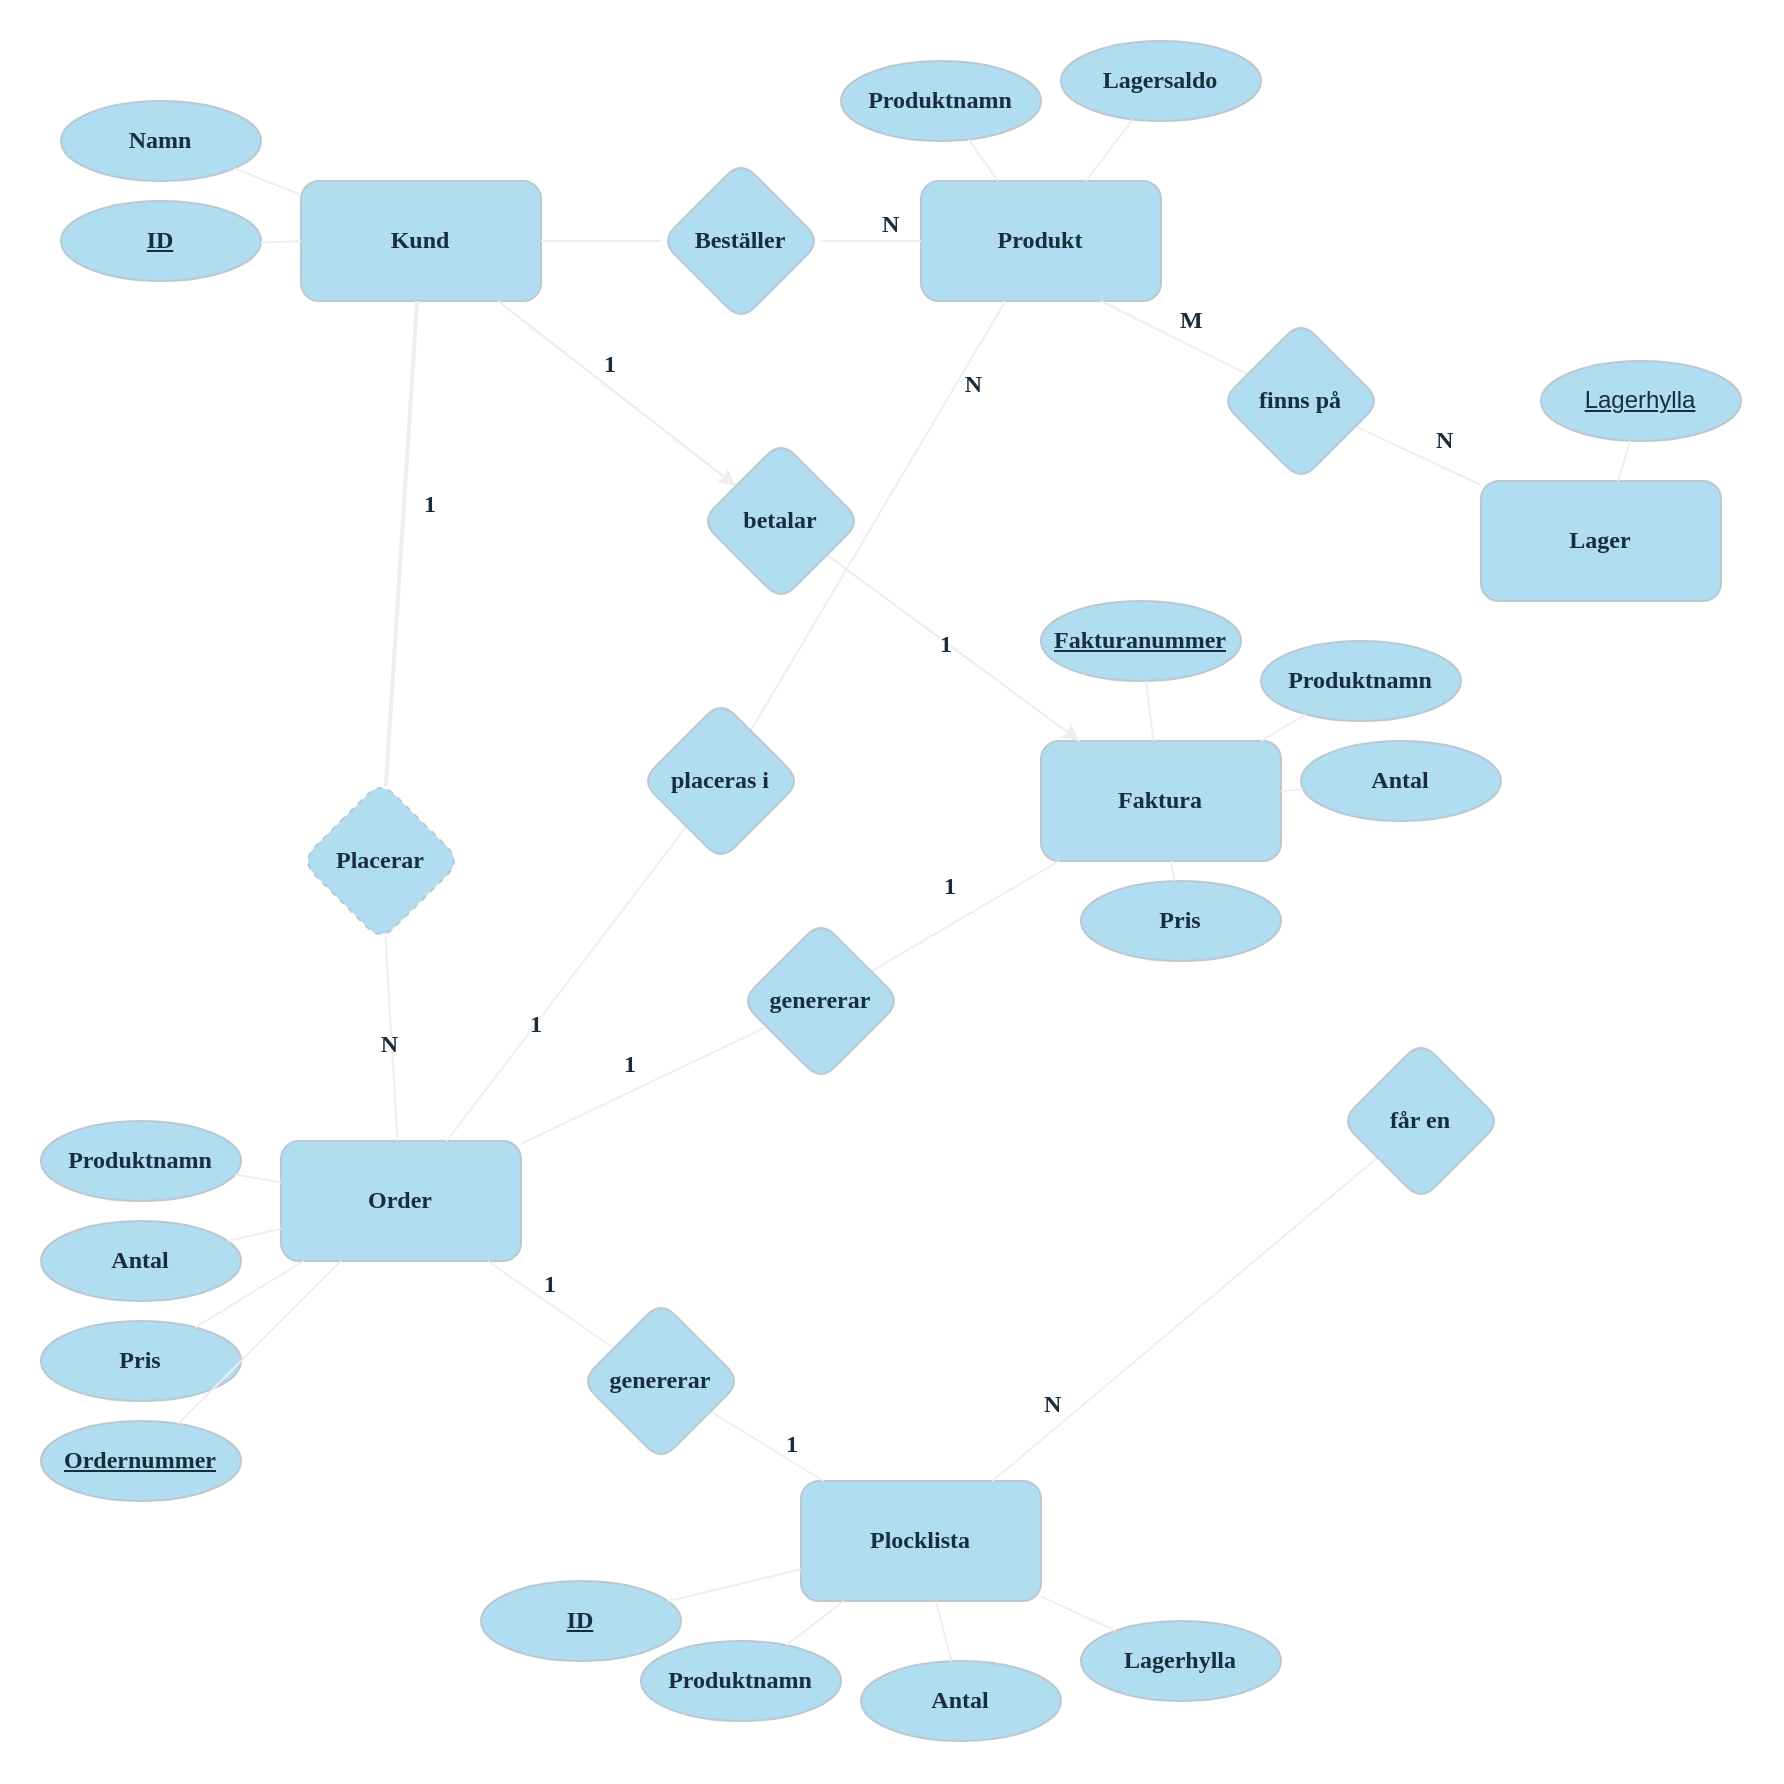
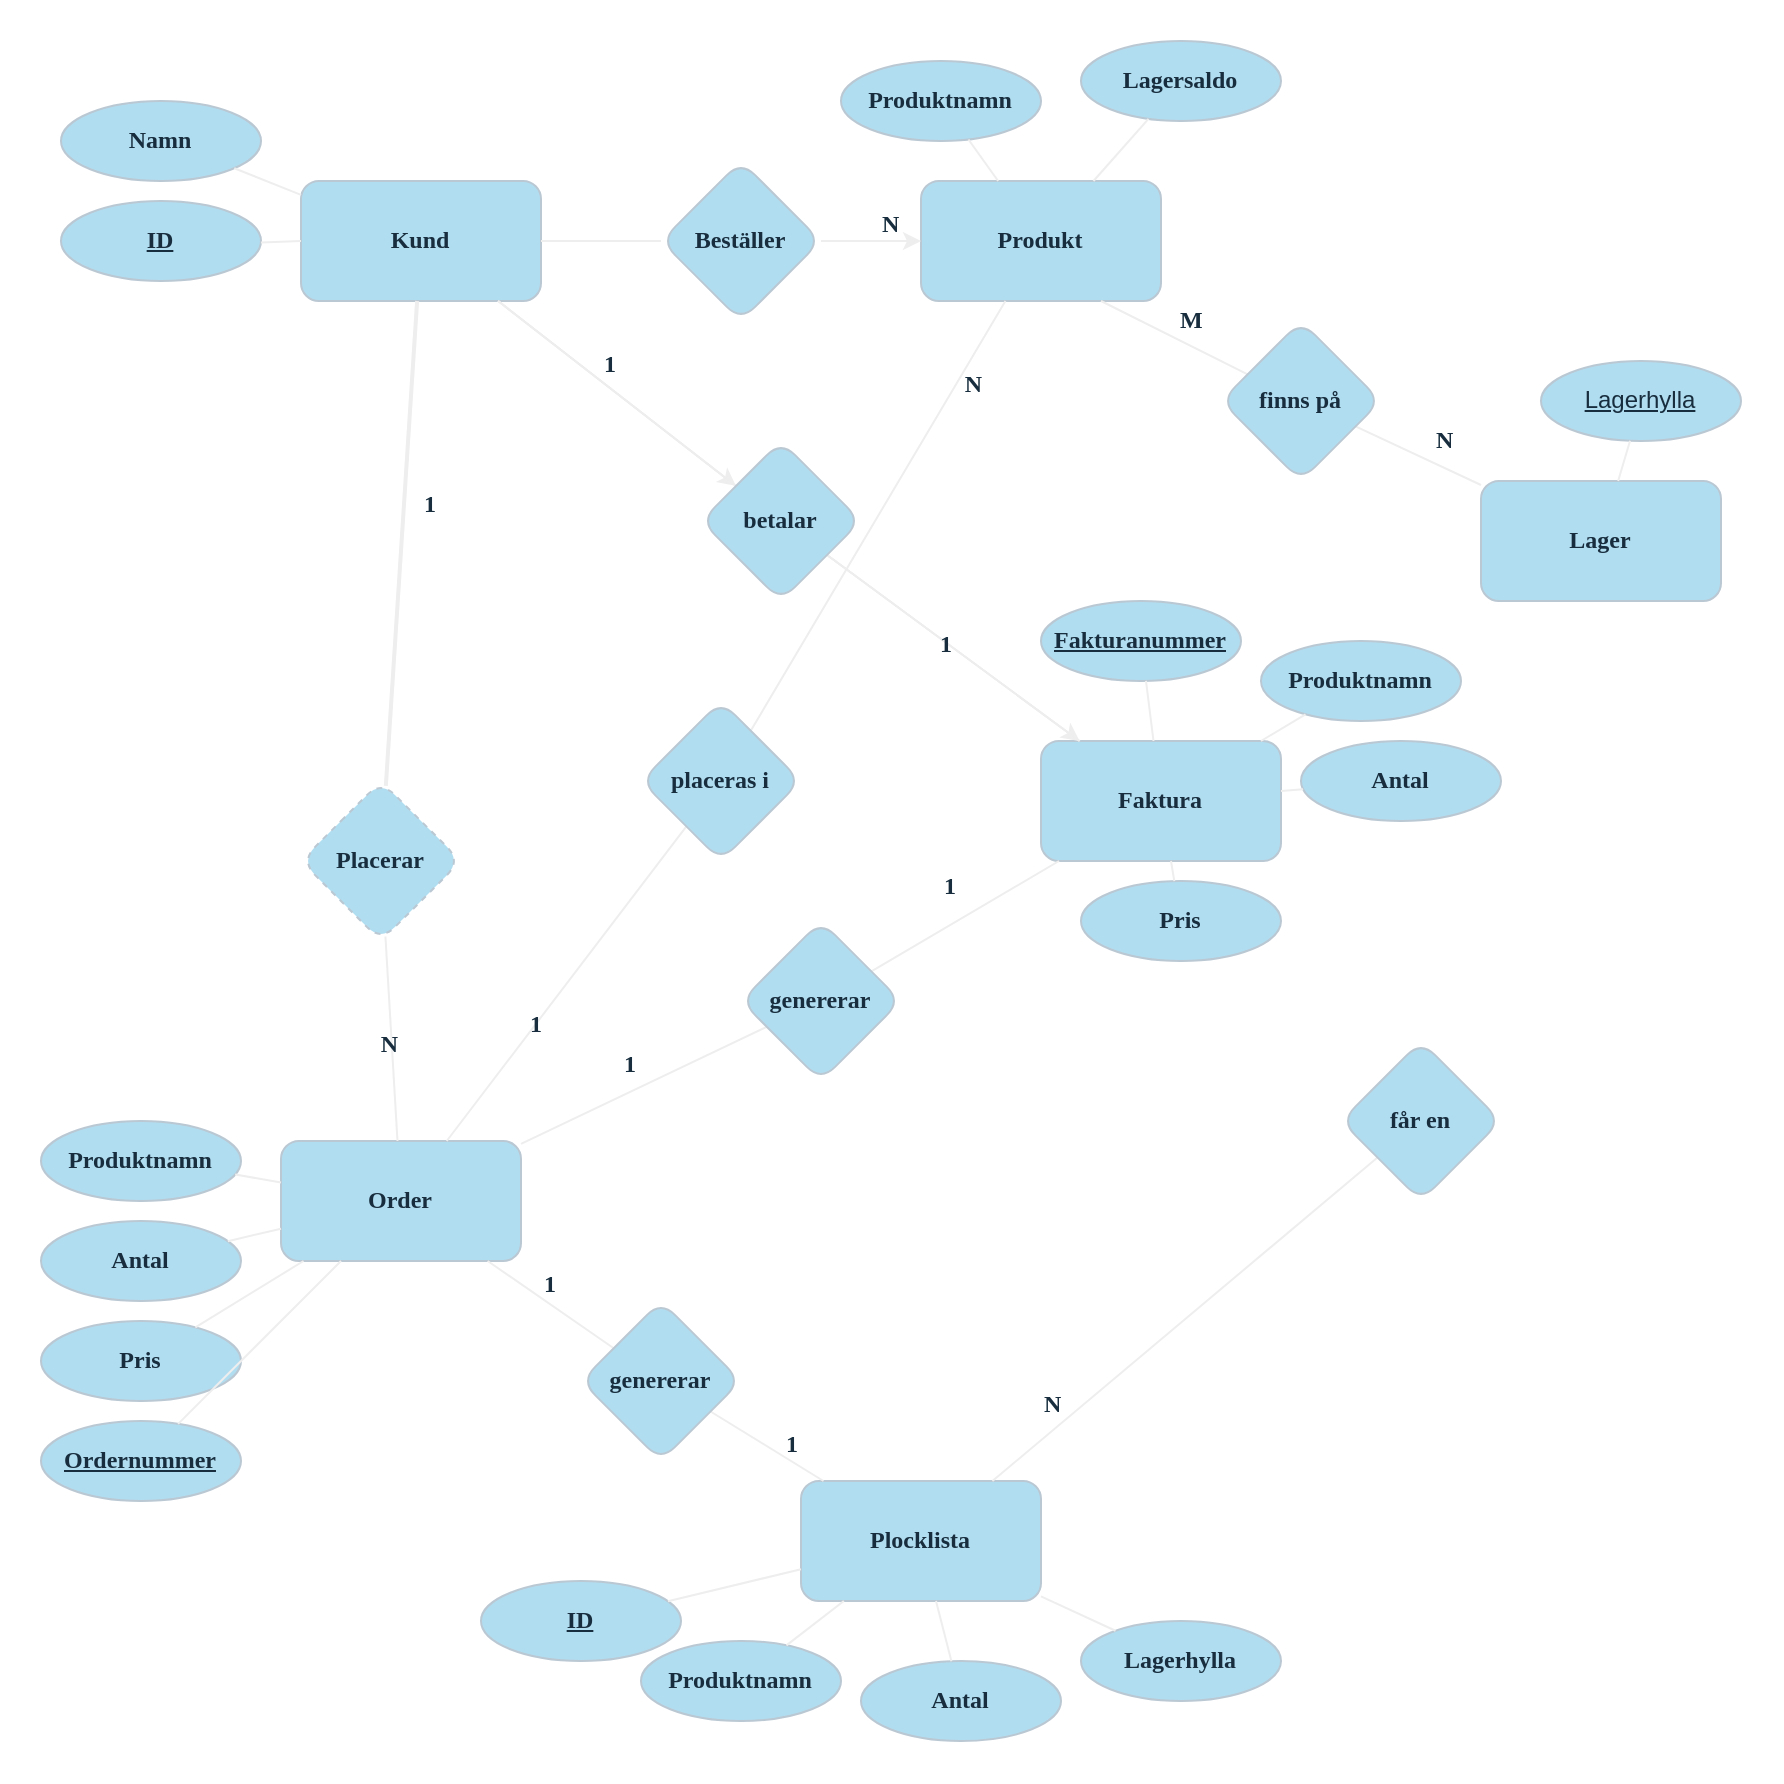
(1161, 81) -> (1181, 81)
(919, 241) -> (906, 241)
